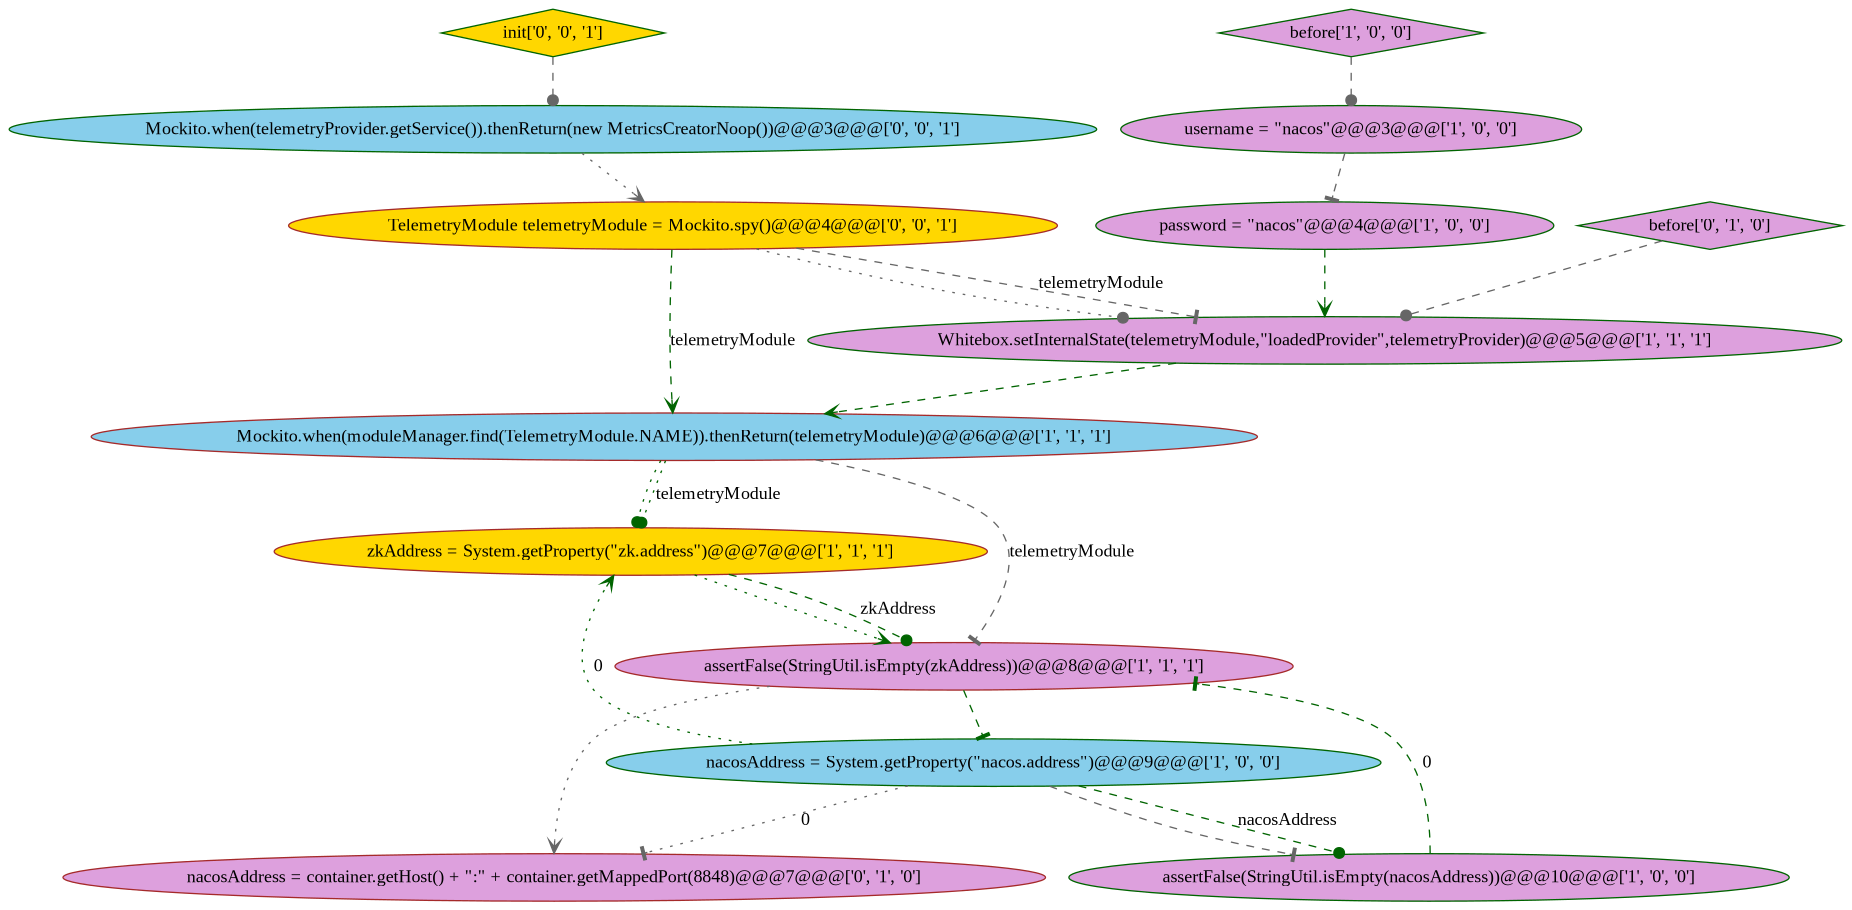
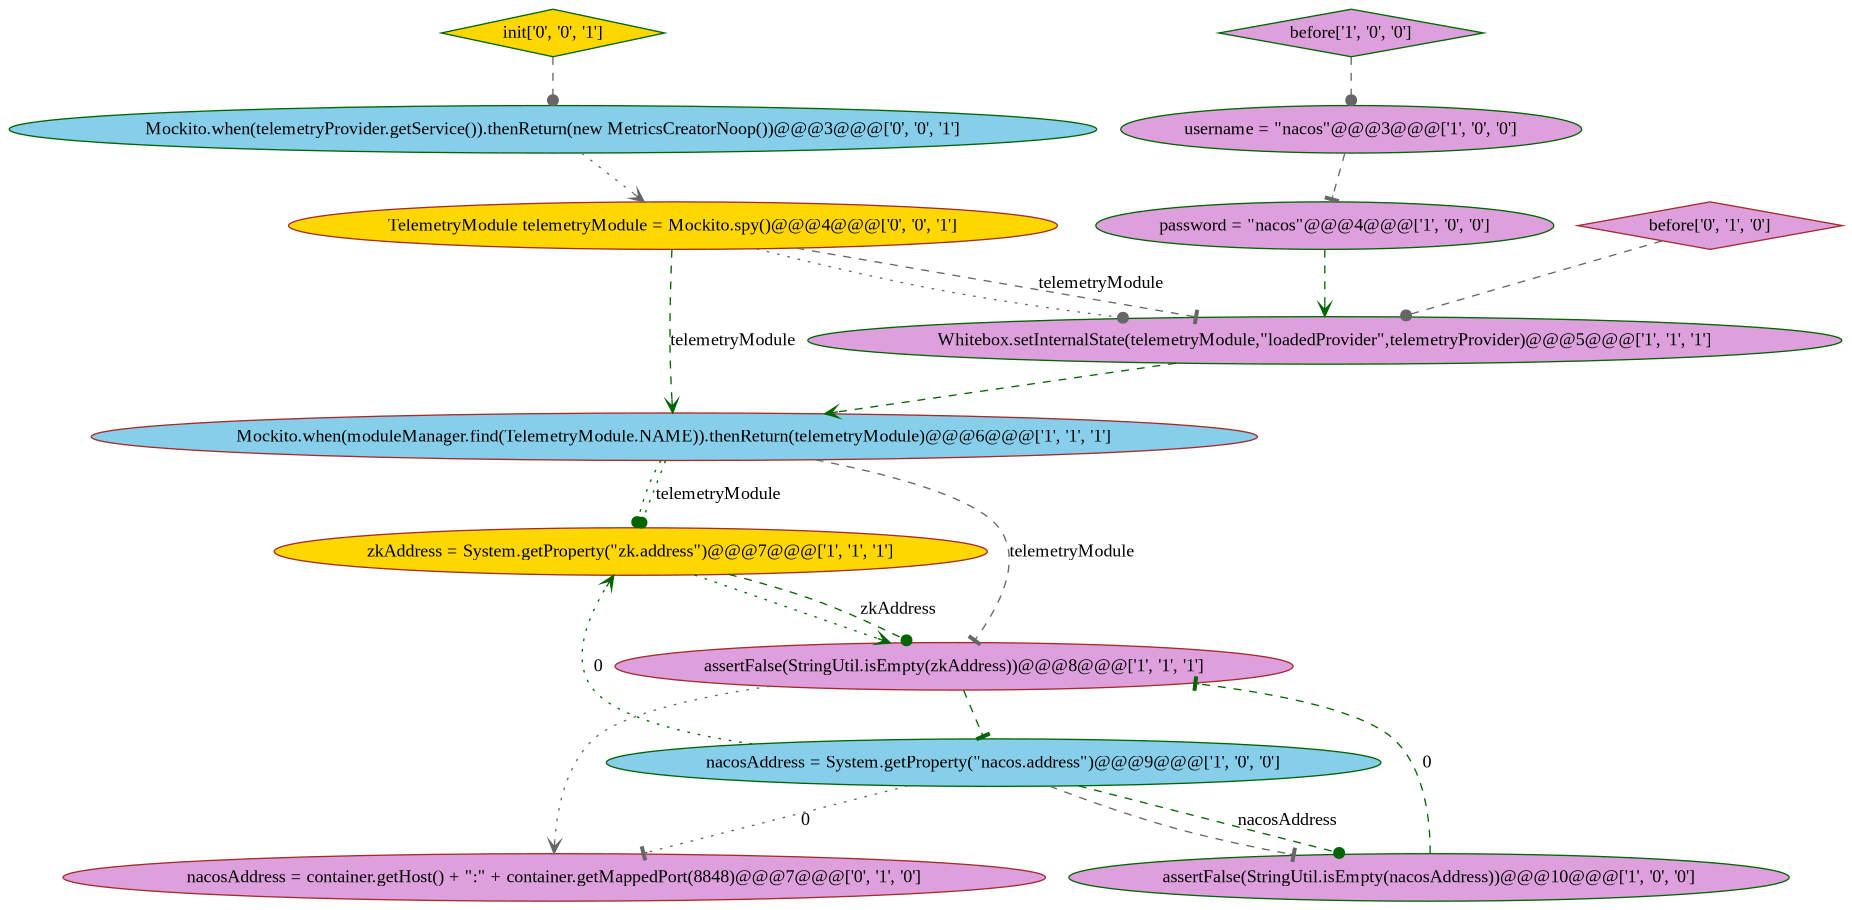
(1710, 226) -> (1710, 226)
